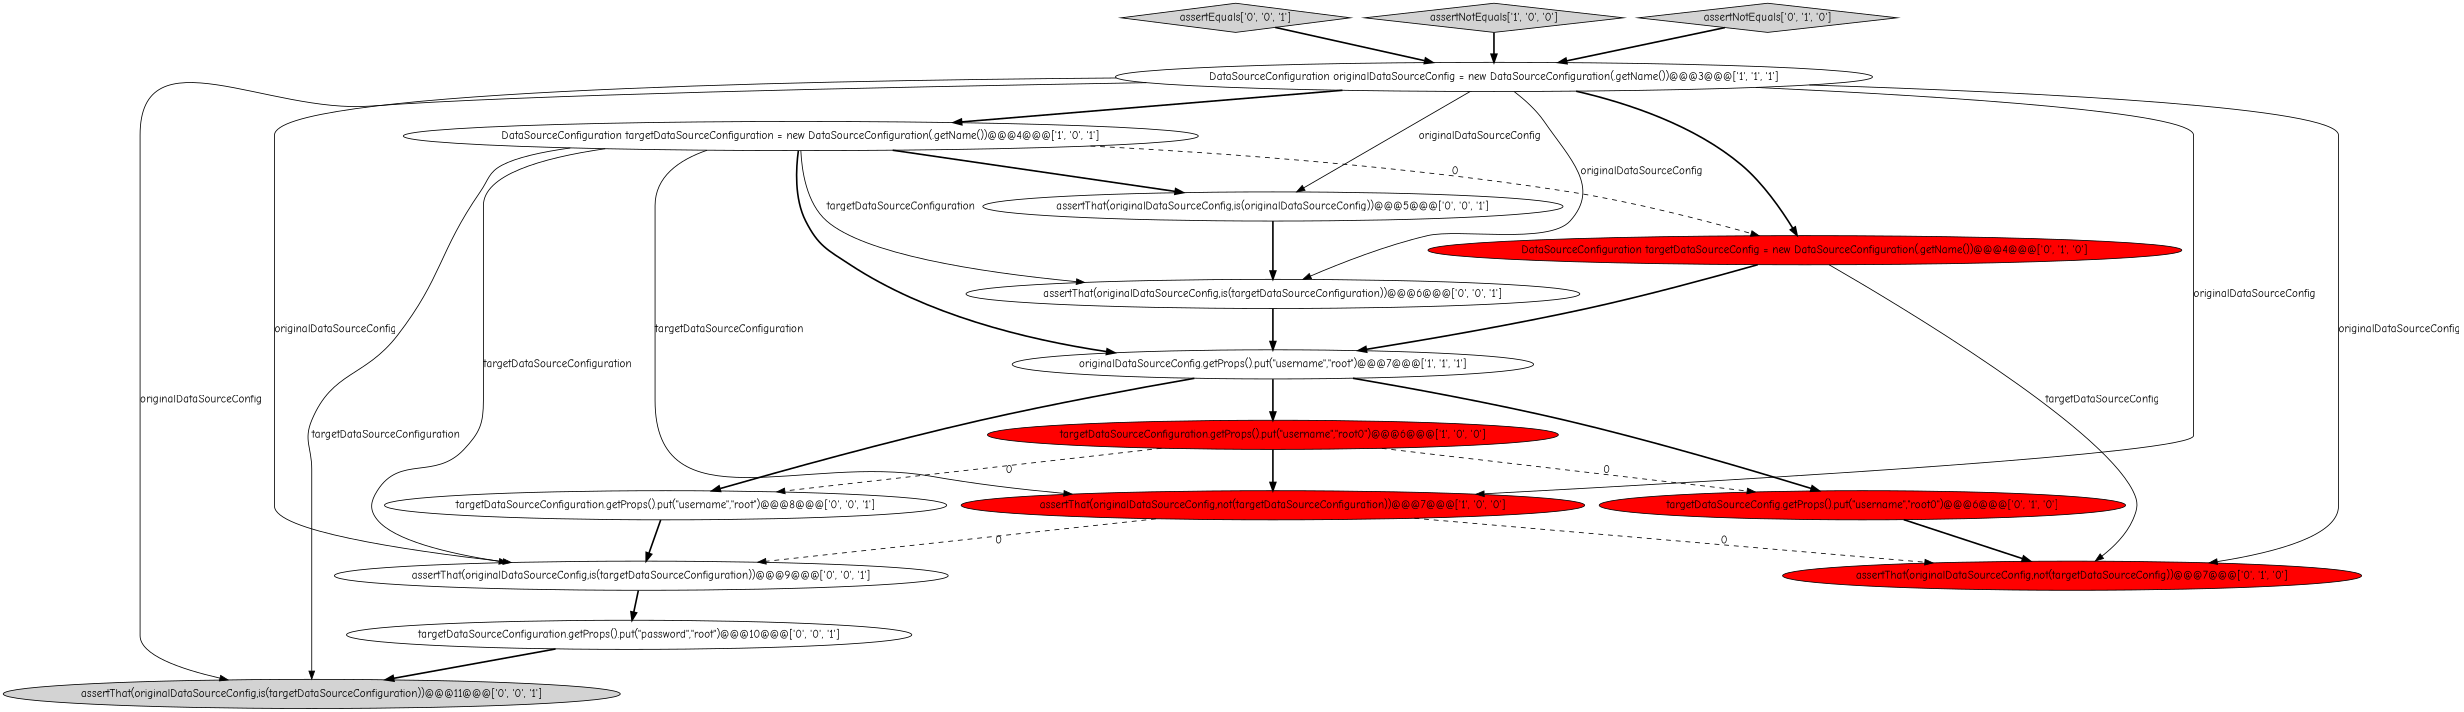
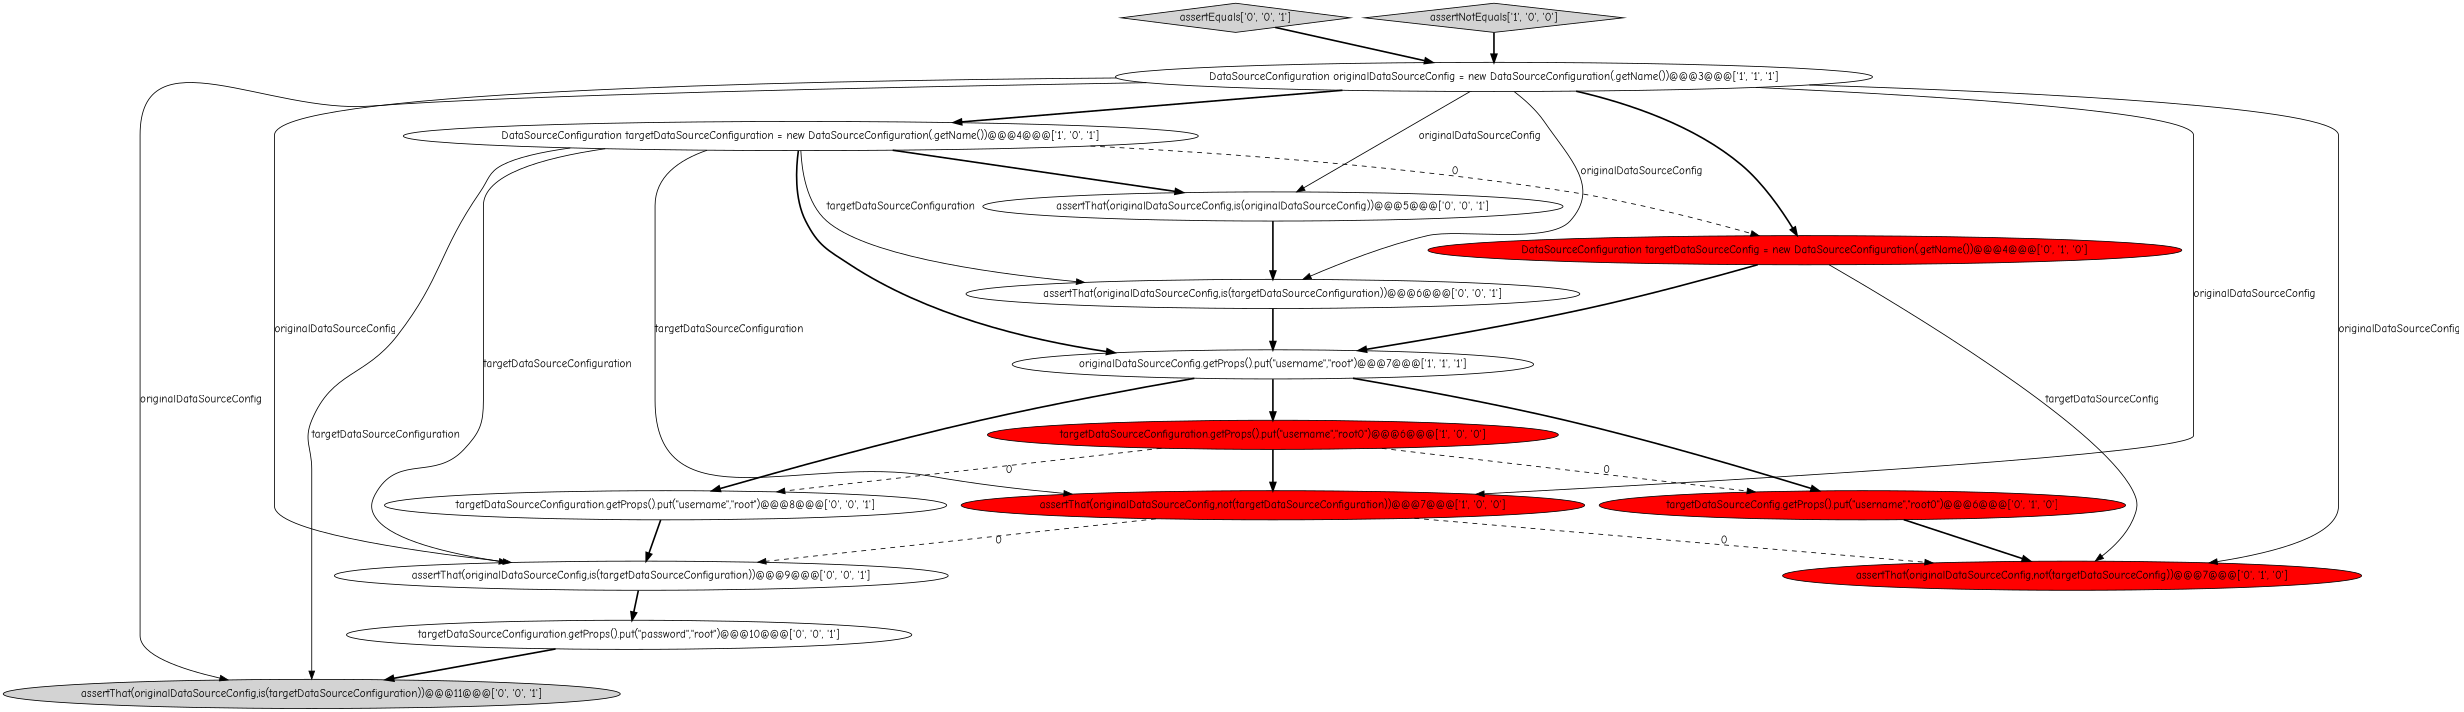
(1768, 18) -> none
